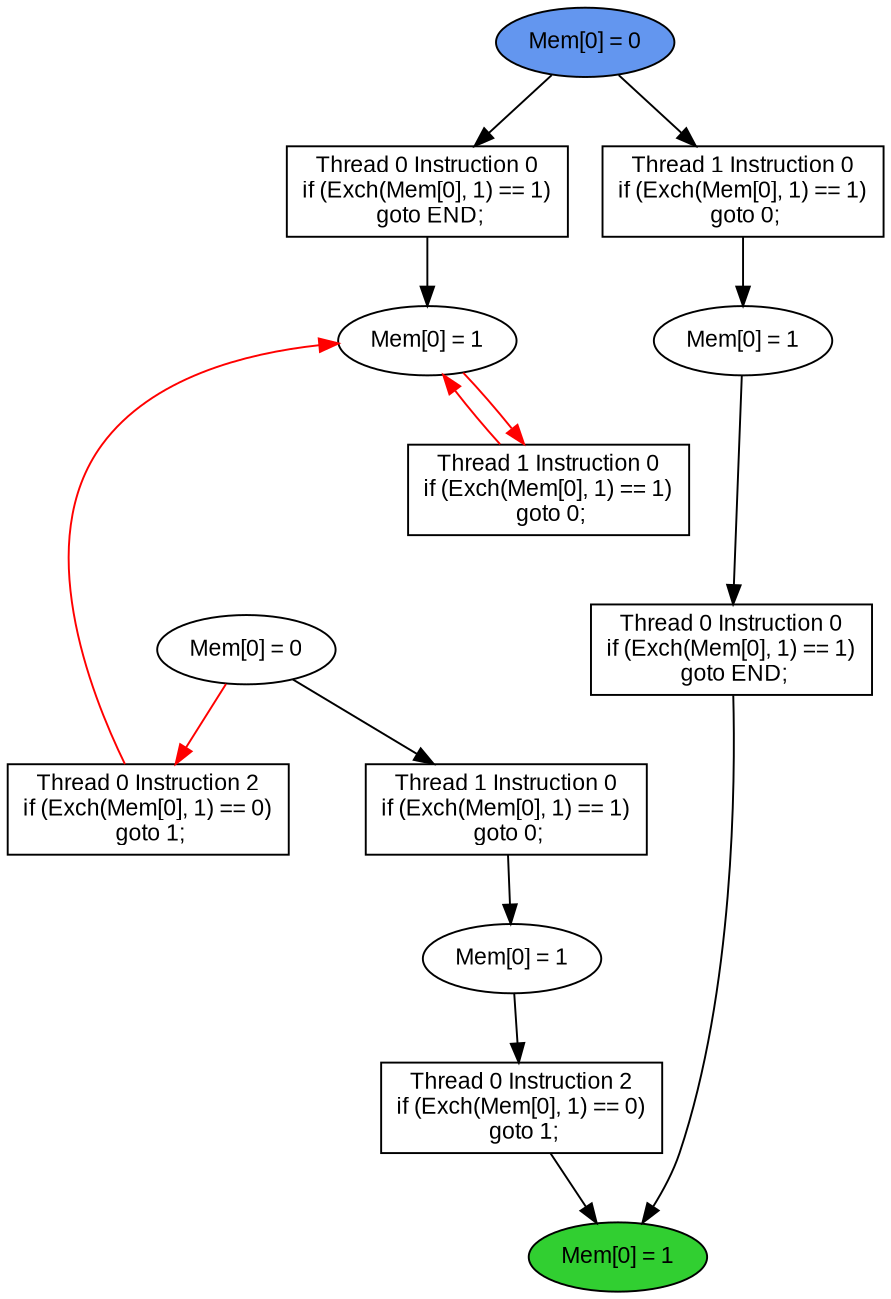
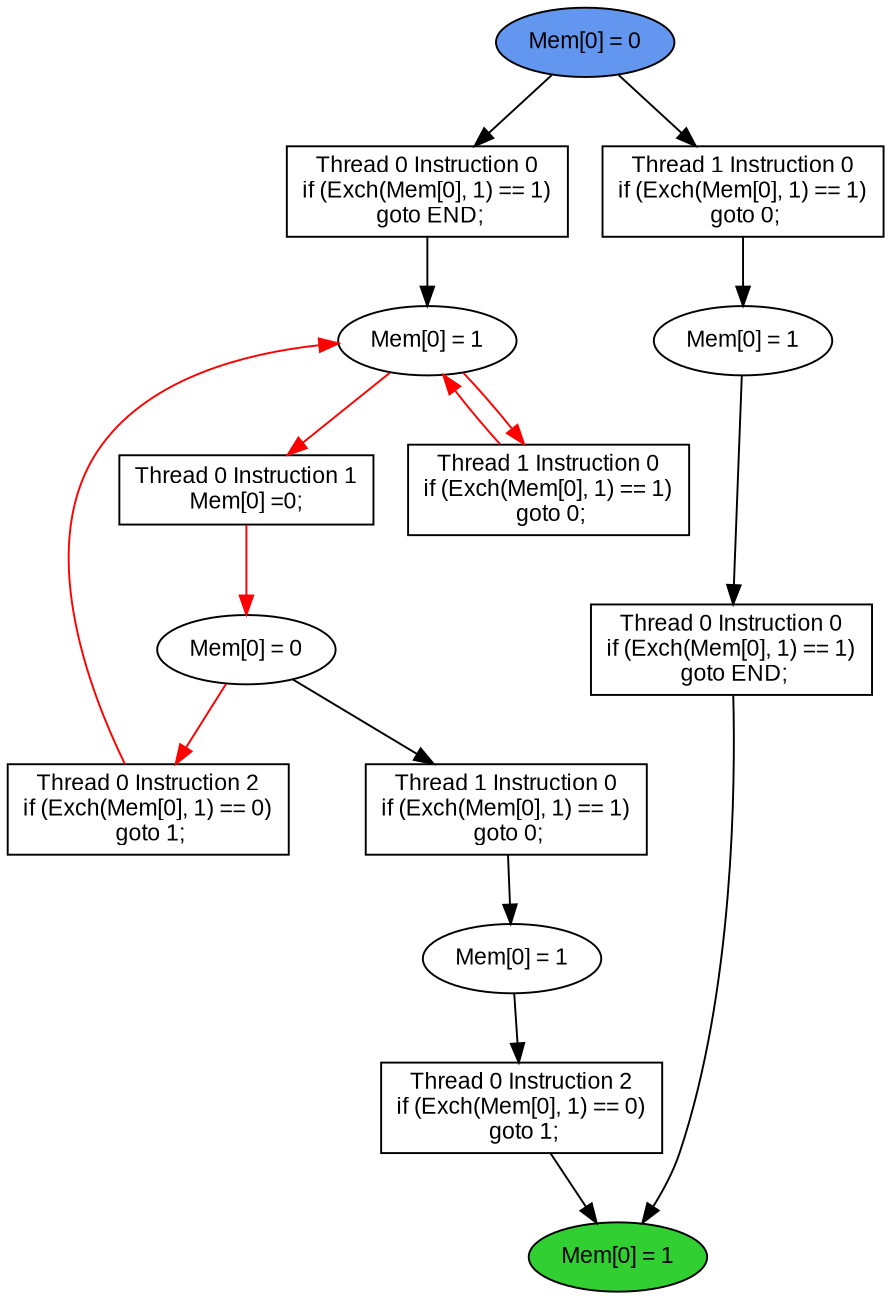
none -> (246, 490)
